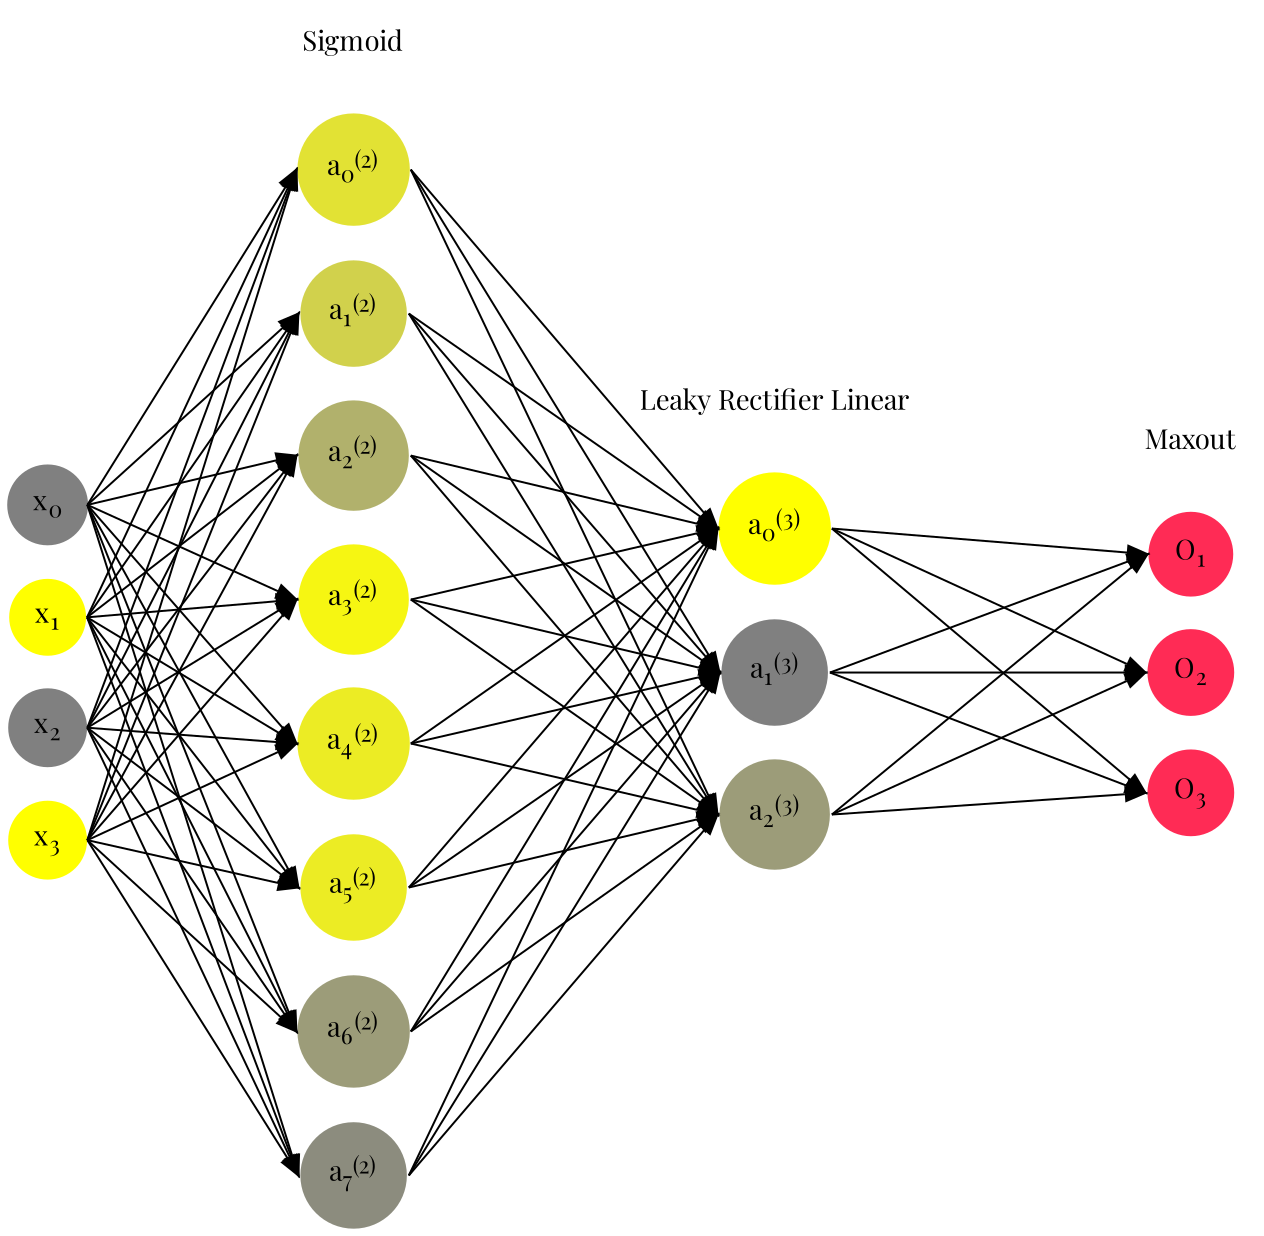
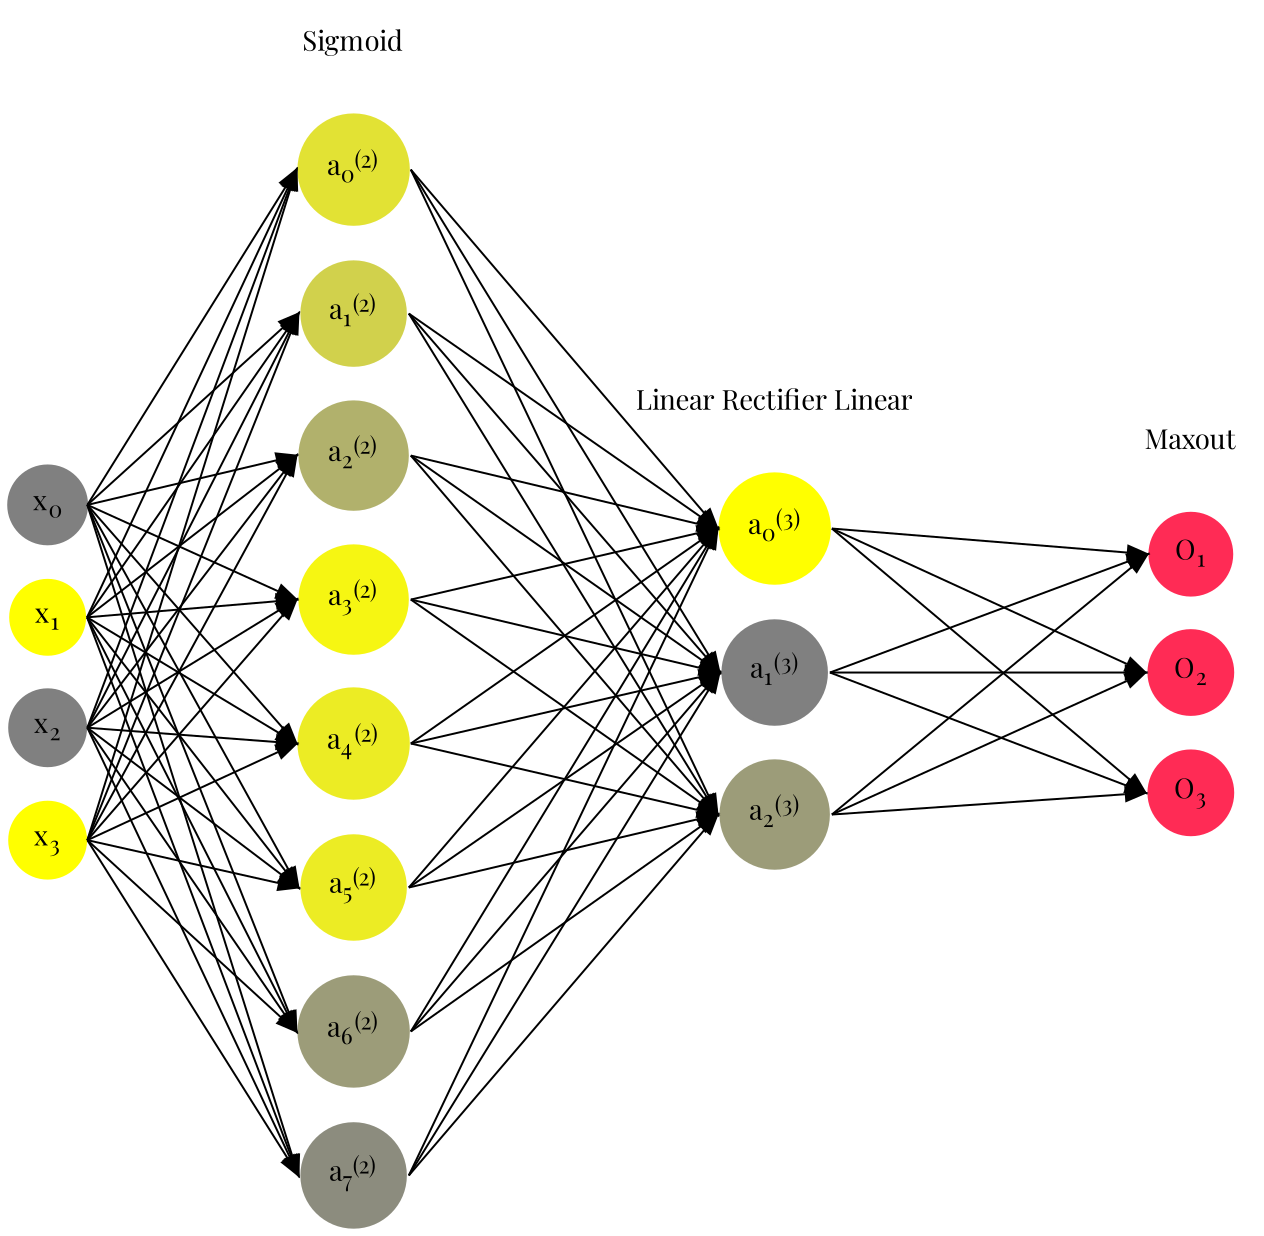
(775, 402) -> (775, 402)
